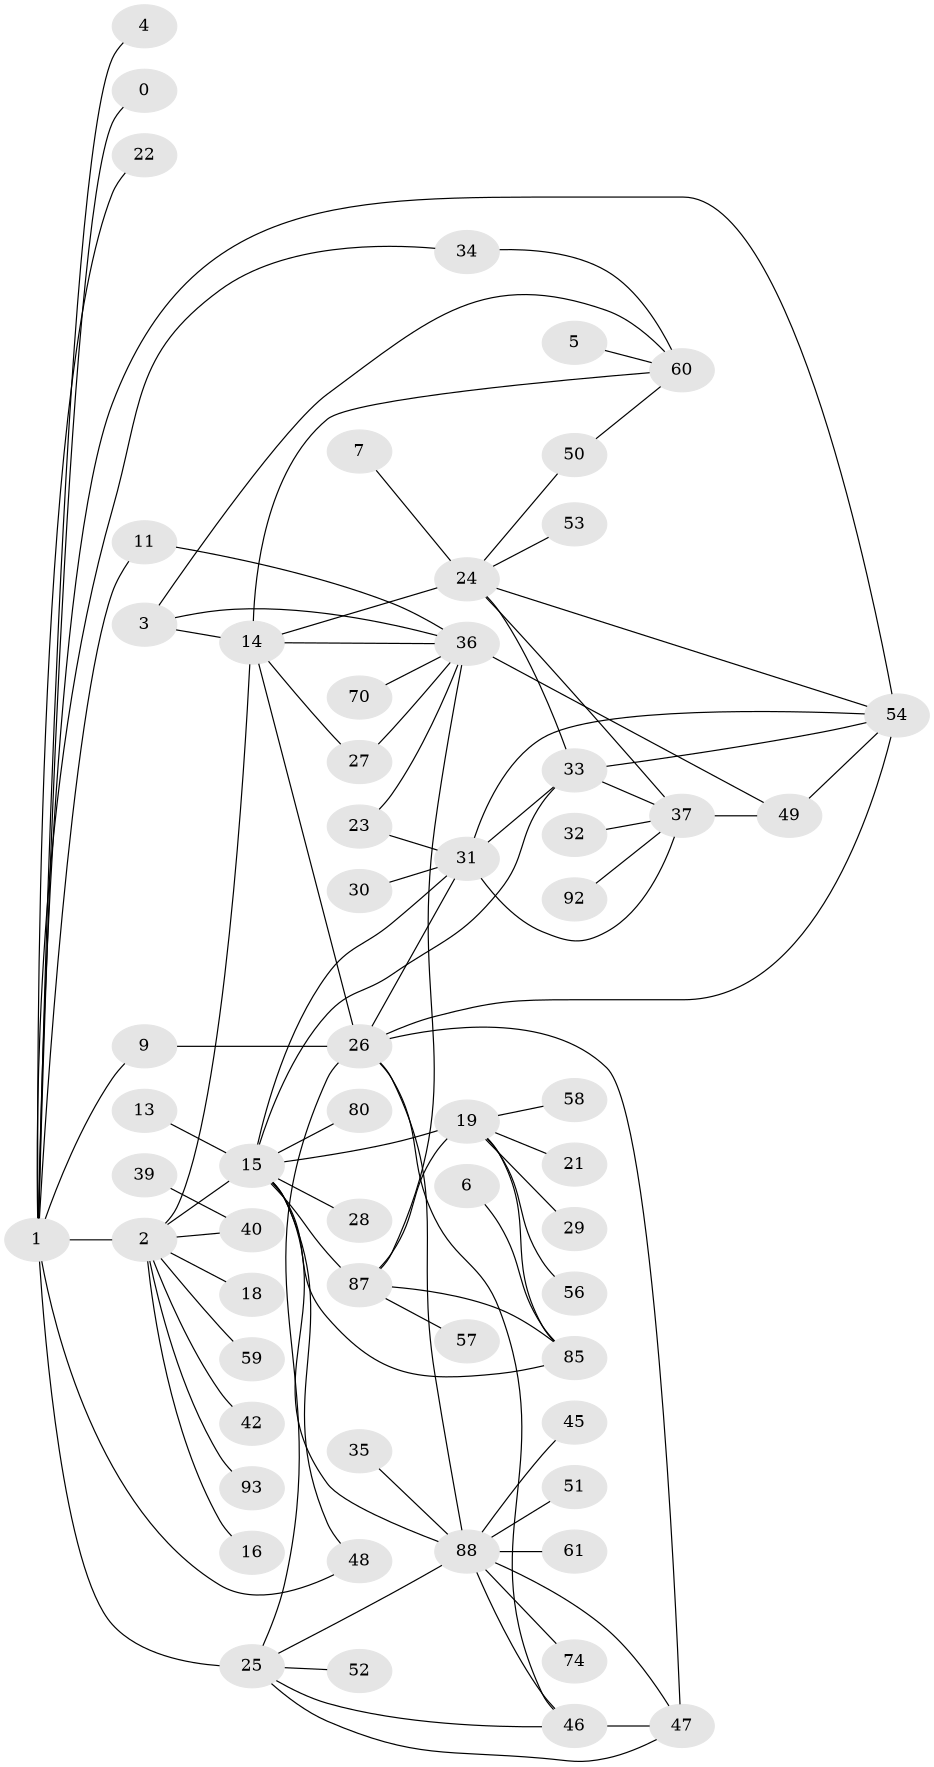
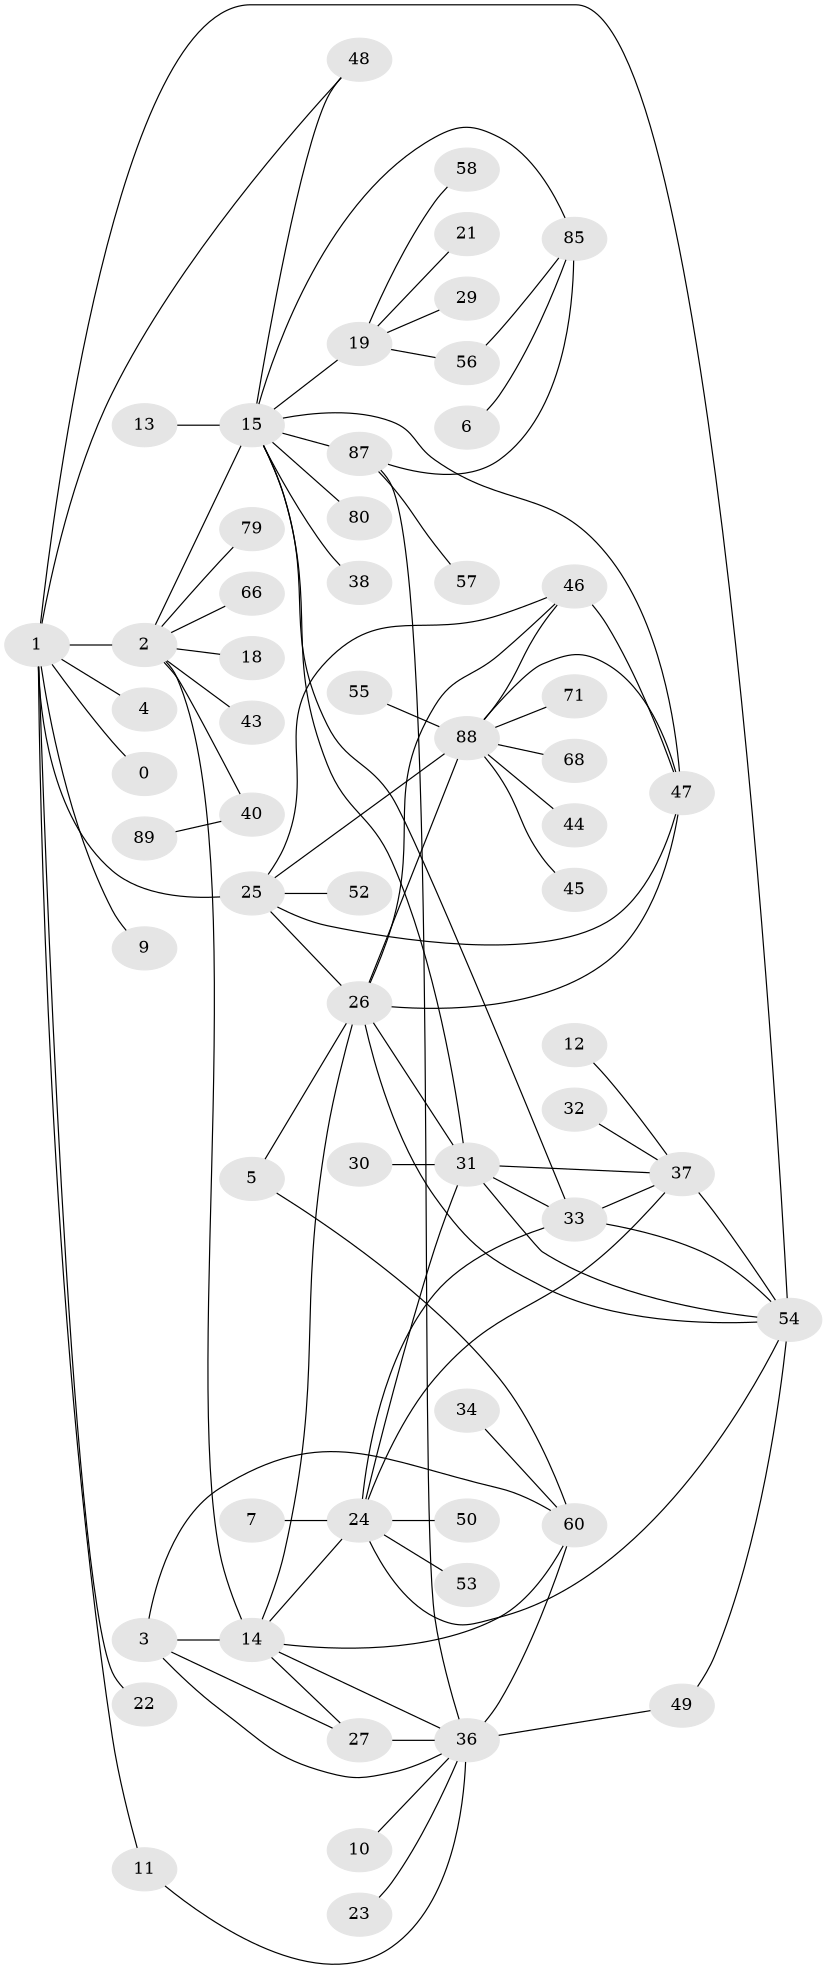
(628, 413) -> (532, 1637)
(85, 626) -> none
(360, 698) -> (360, 1850)
(736, 816) -> (738, 1245)
(413, 843) -> (396, 1380)
(575, 899) -> (575, 1045)
(252, 1046) -> (306, 1091)
(145, 1175) -> (145, 838)
(413, 1203) -> none
(360, 1221) -> (360, 583)
(521, 1240) -> (523, 302)
(299, 1341) -> (555, 512)
(252, 1359) -> (252, 529)
(252, 1424) -> none
(360, 1451) -> (360, 693)
(575, 1487) -> (575, 696)
(252, 1488) -> (252, 723)
(575, 1552) -> (575, 761)
(252, 1553) -> (252, 594)
(575, 1662) -> (575, 825)
none -> (252, 1690)
